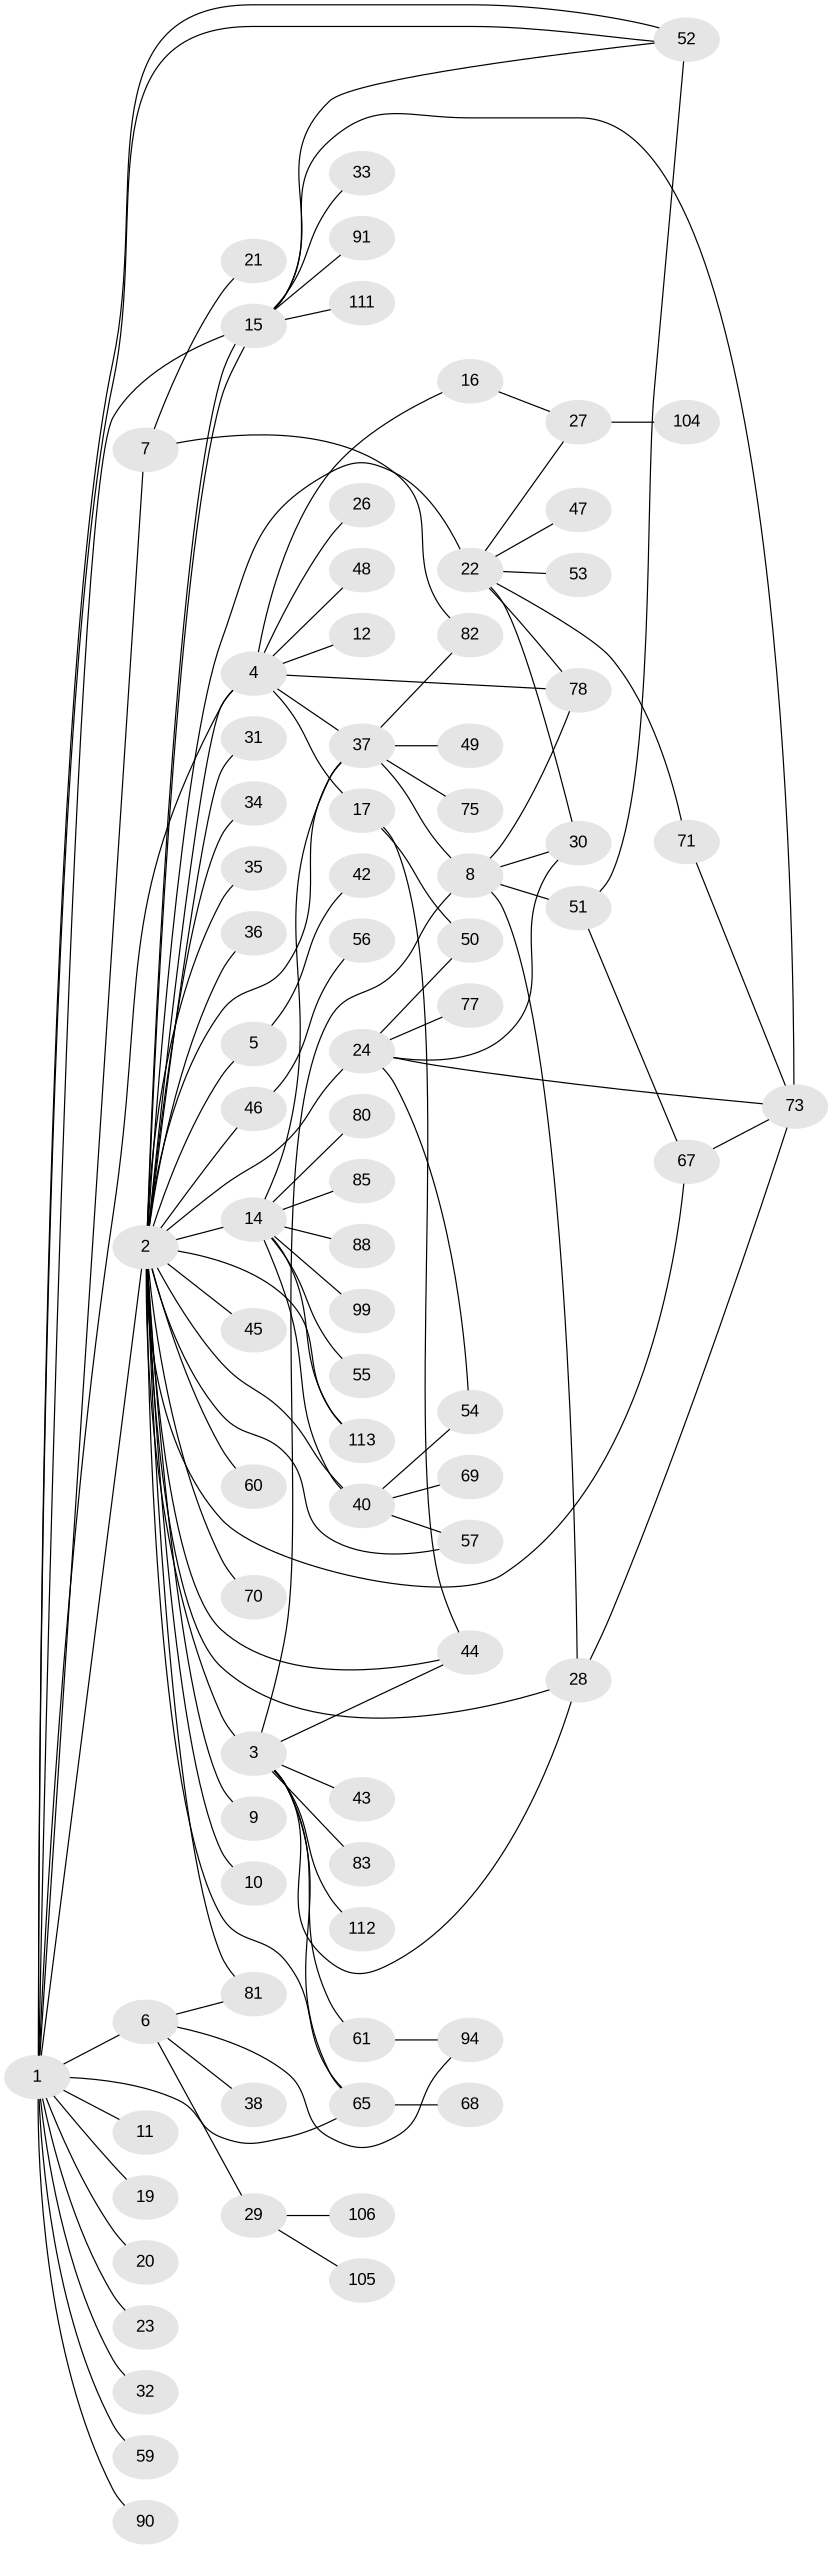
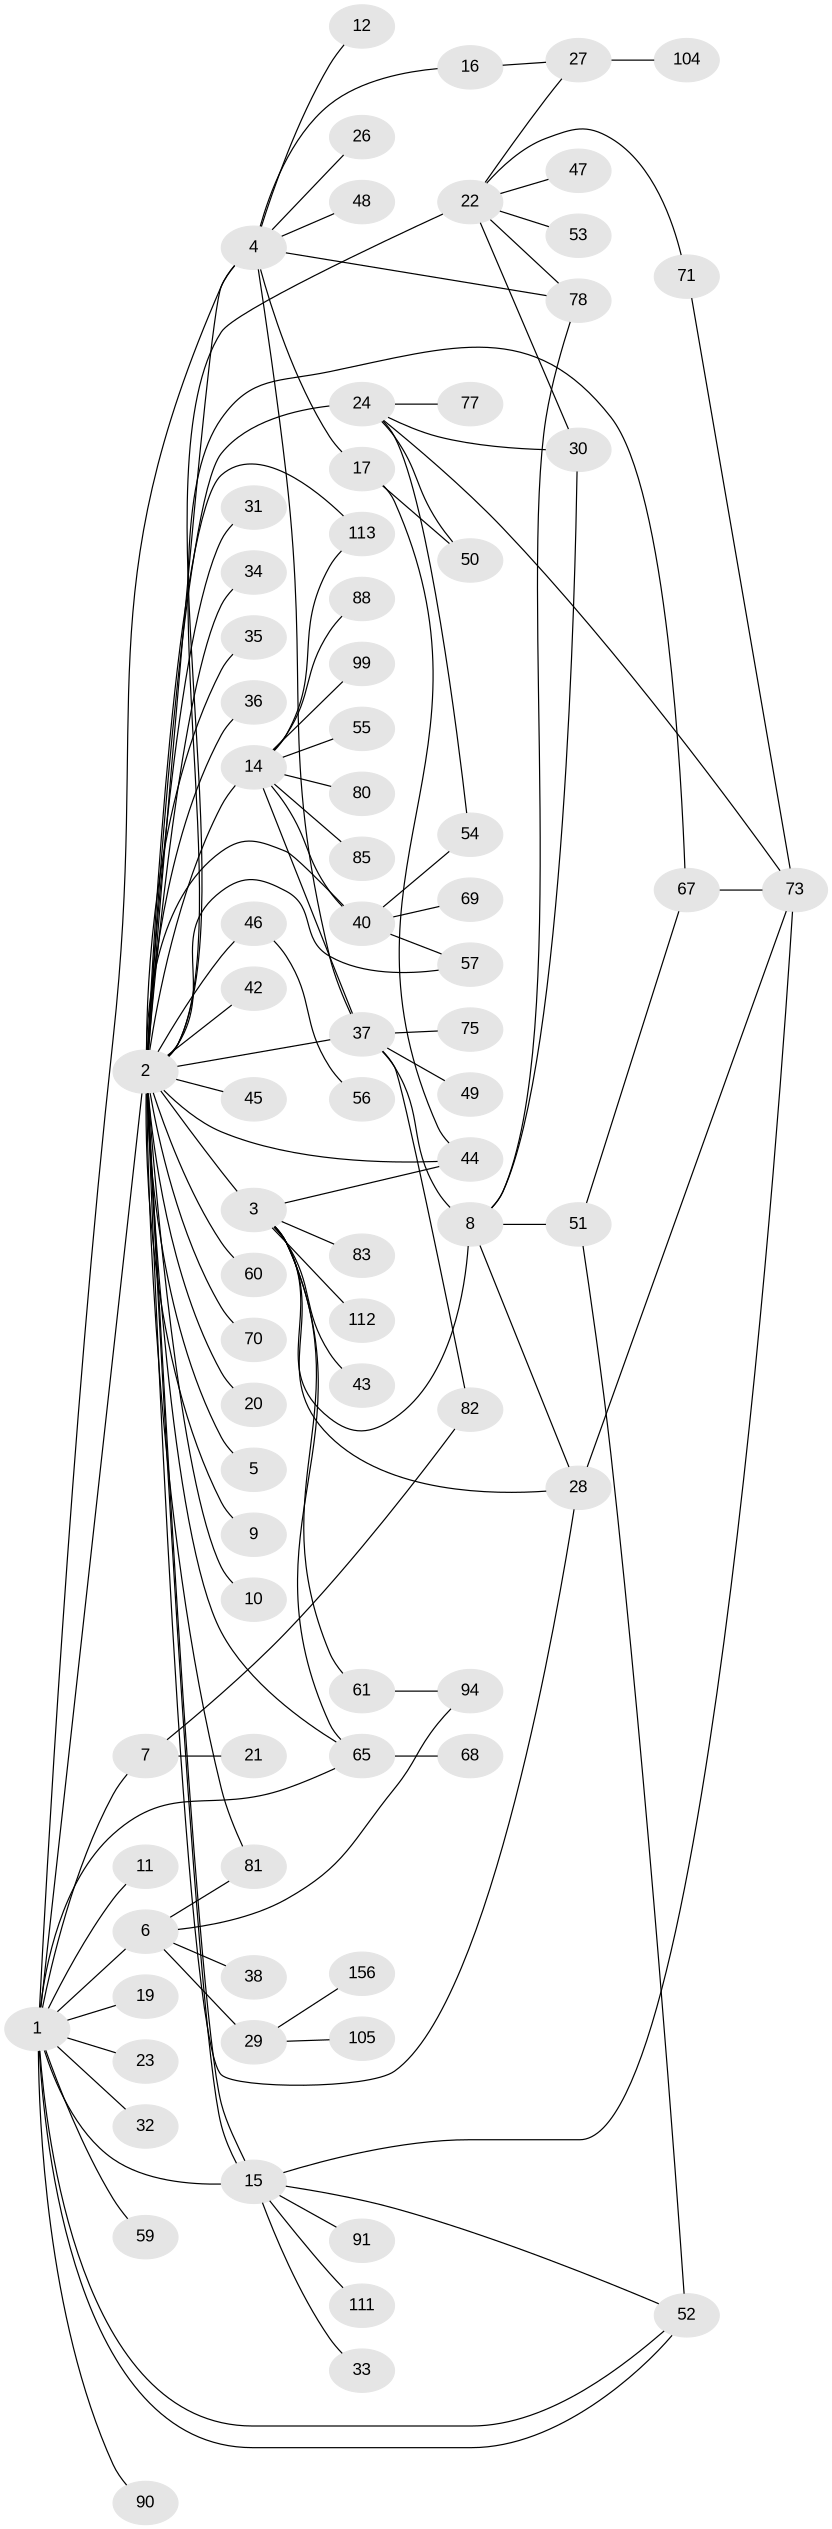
(306, 959) -> (200, 1030)
(80, 2175) -> (174, 1246)
(362, 2216) -> (362, 1974)
